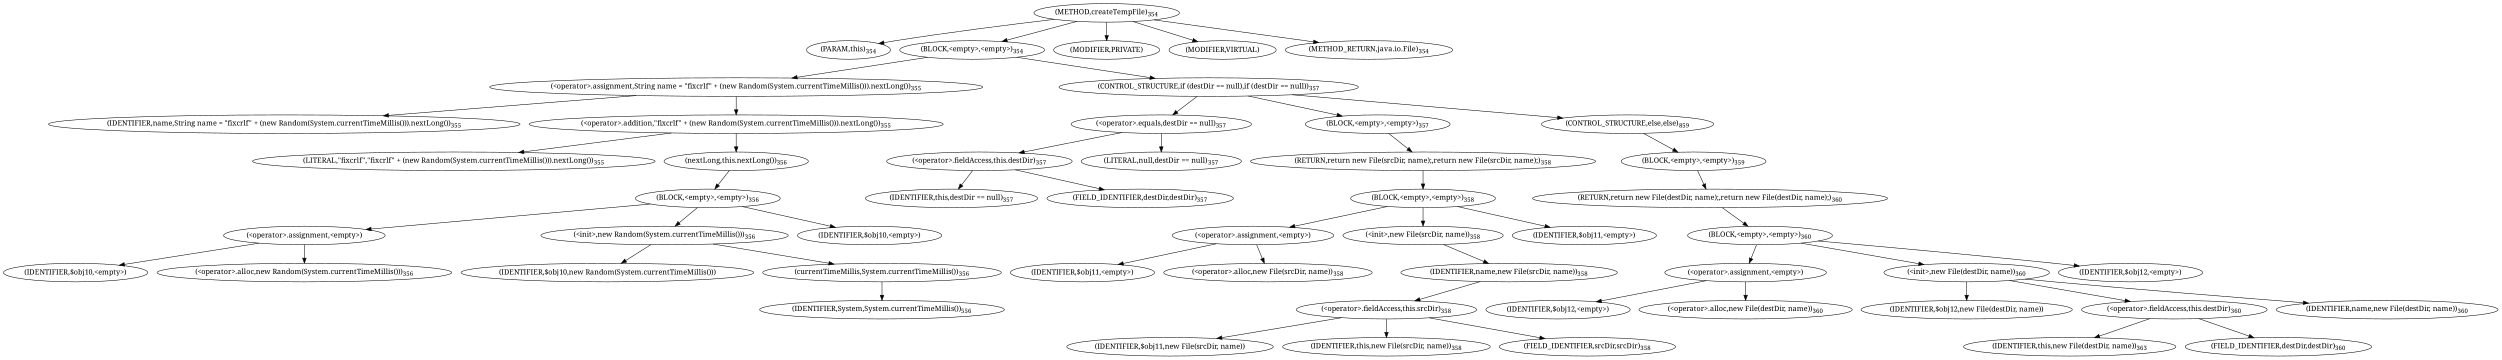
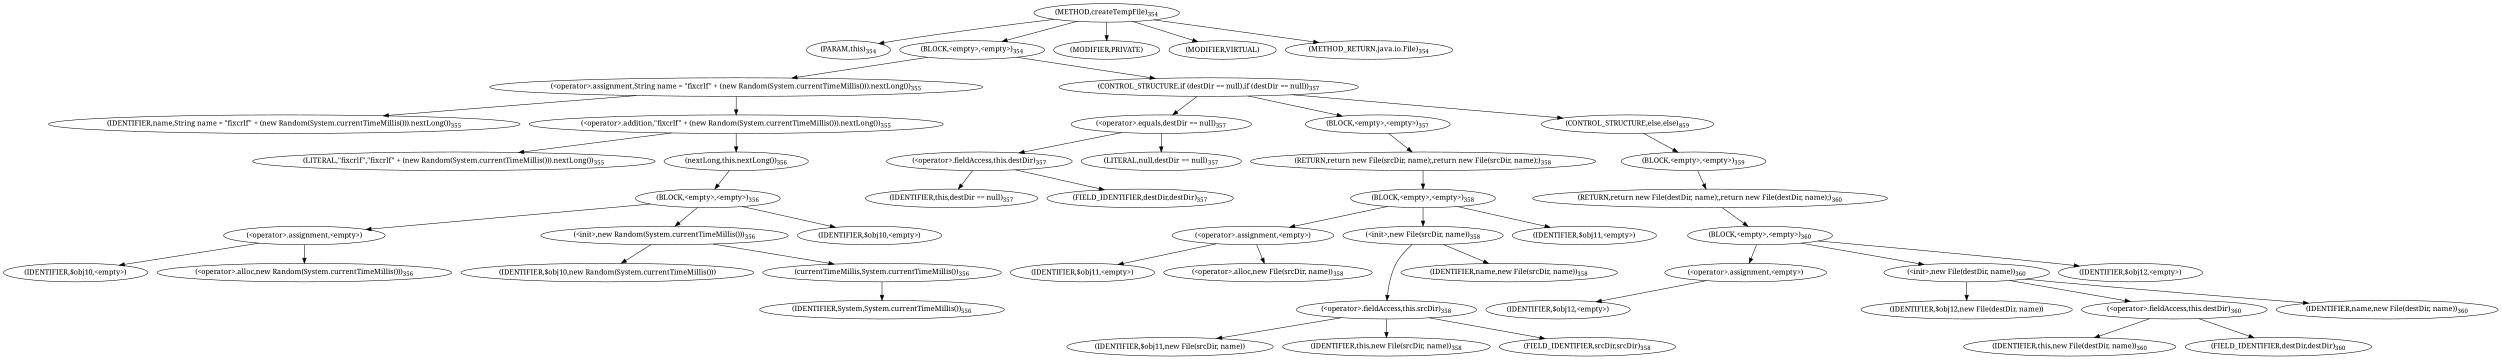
(1450, 290) -> (1394, 267)
(1746, 310) -> none
(2142, 346) -> (2142, 346)
